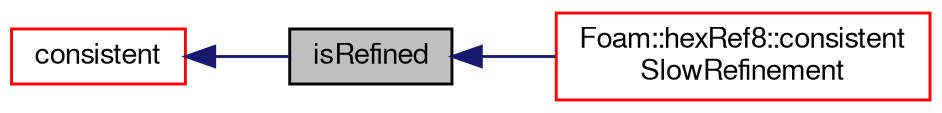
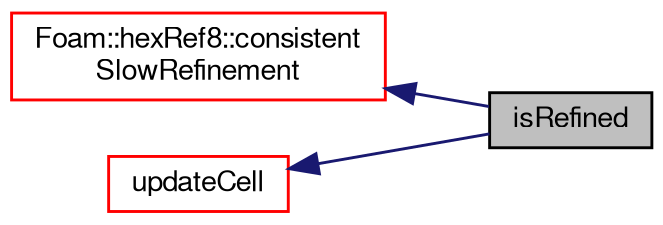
(99, 56) -> (198, 184)
(519, 56) -> (452, 100)
